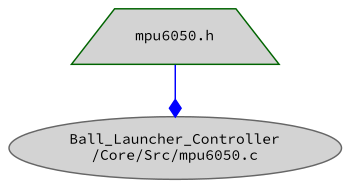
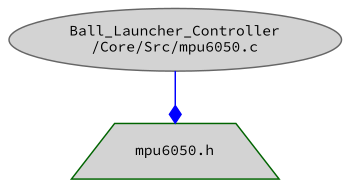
(175, 82) -> (175, 88)
